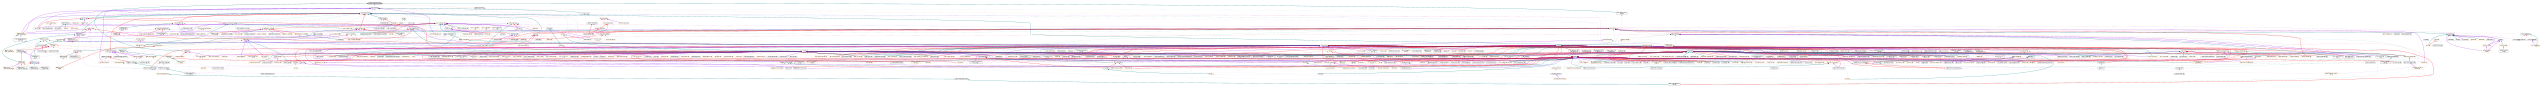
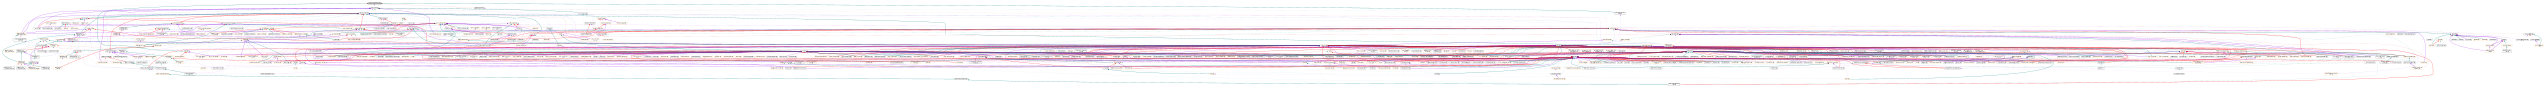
none -> (34, 65)
